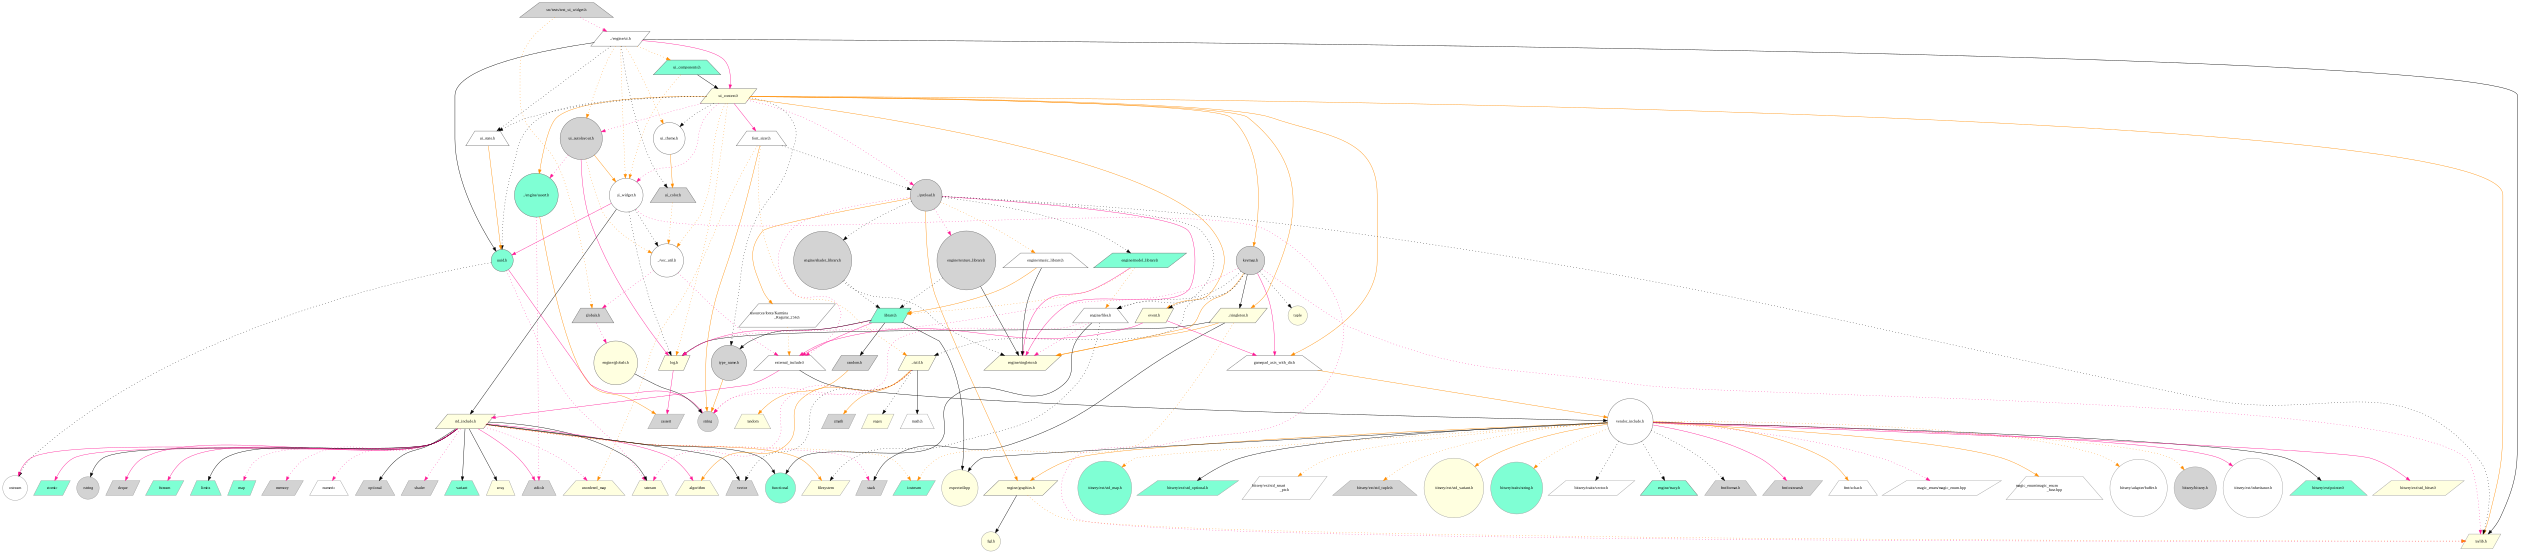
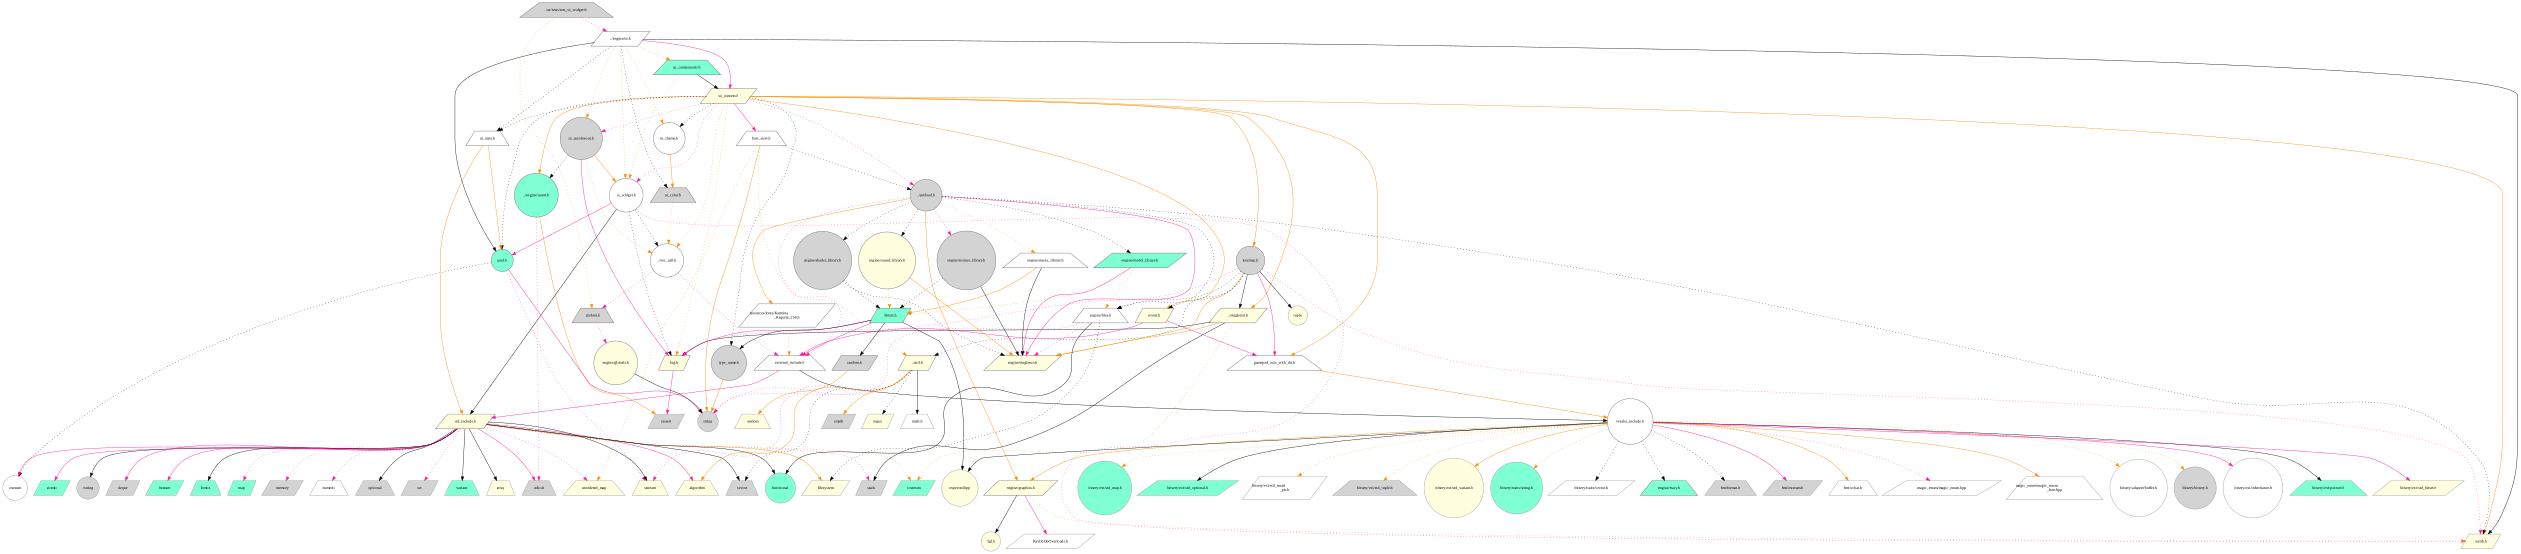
(560, 165) -> (560, 165)
none -> (887, 260)
none -> (440, 268)
(1274, 288) -> (1274, 288)
(420, 488) -> (420, 488)
none -> (1051, 541)
